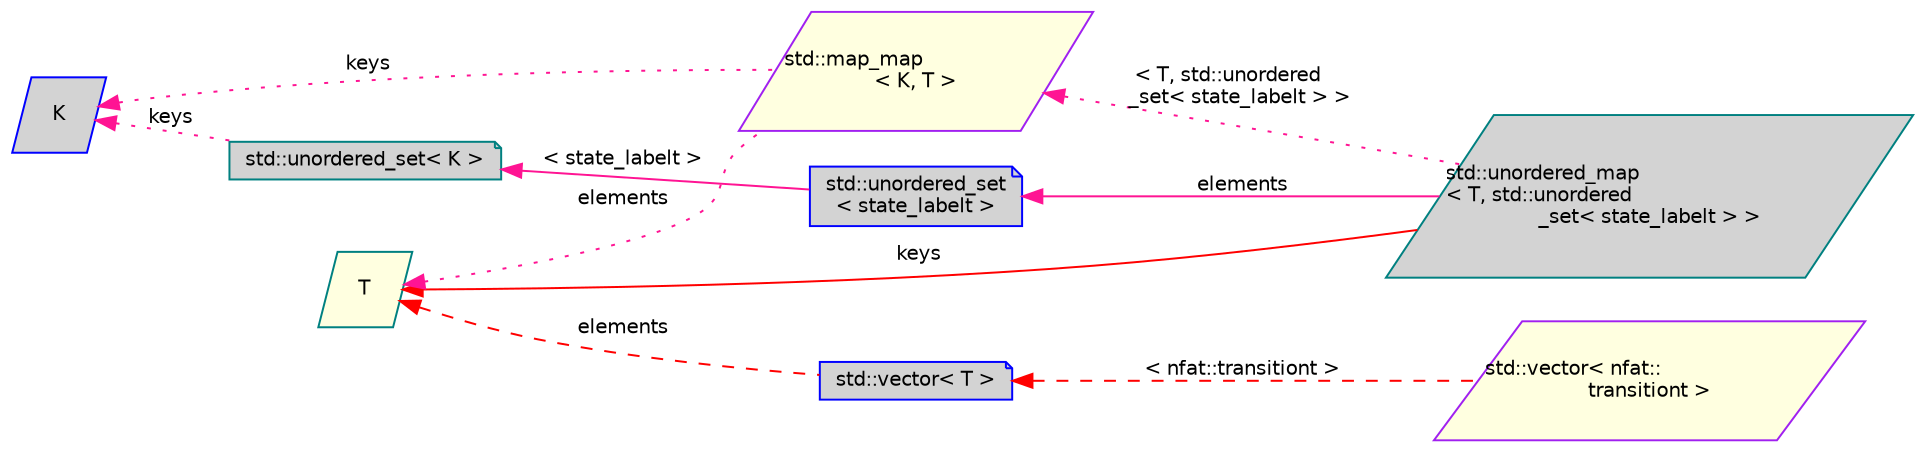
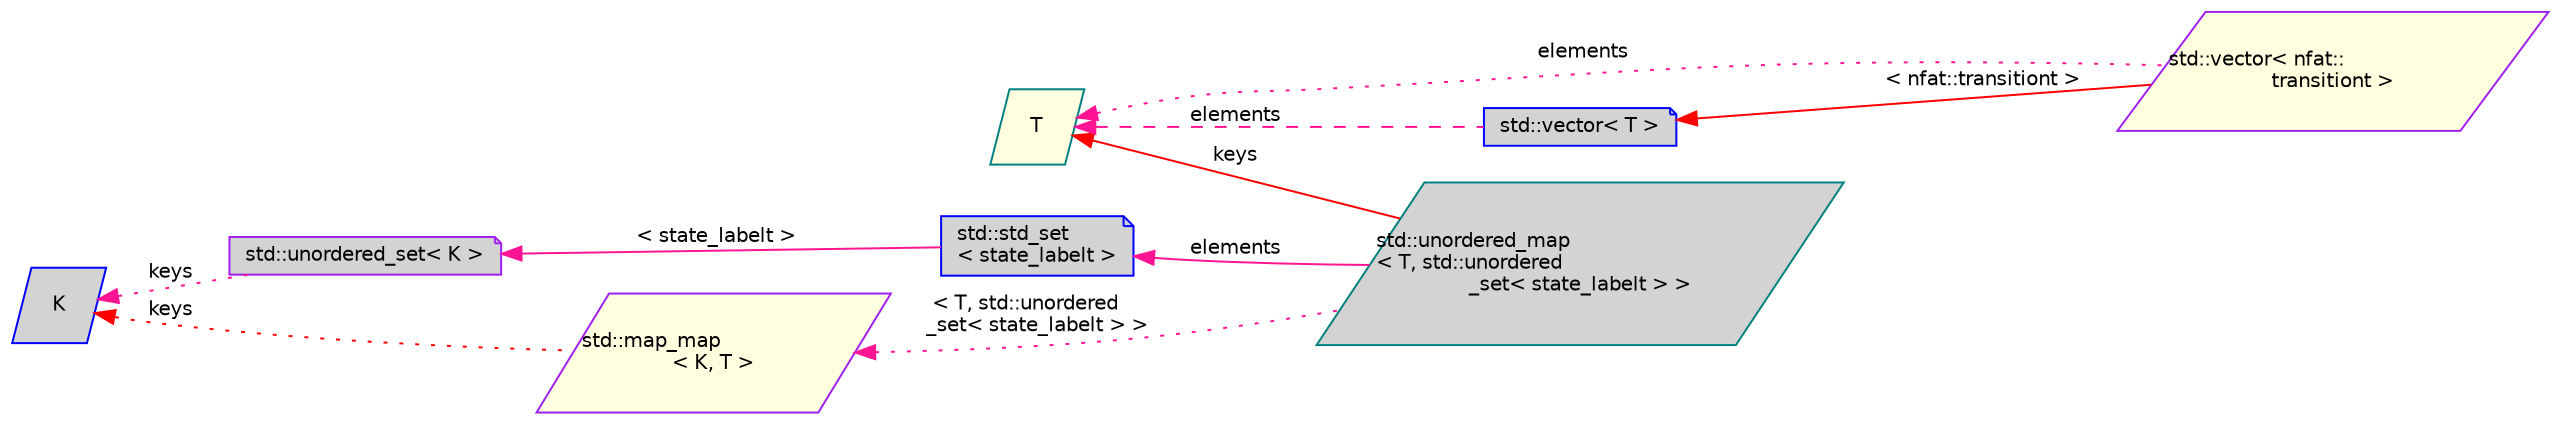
(447, 77) -> (344, 340)
(365, 161) -> (365, 256)
(916, 196) -> (1037, 246)
(616, 244) -> (1630, 71)
(617, 353) -> (1290, 127)
(1255, 381) -> (1924, 102)
